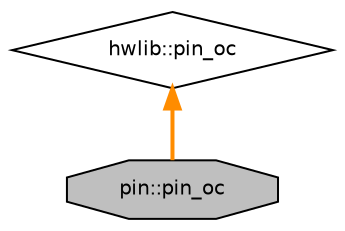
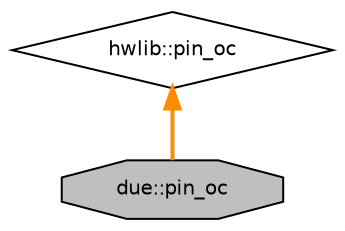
(172, 190) -> (172, 190)
